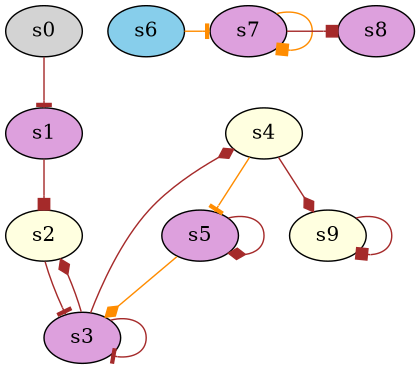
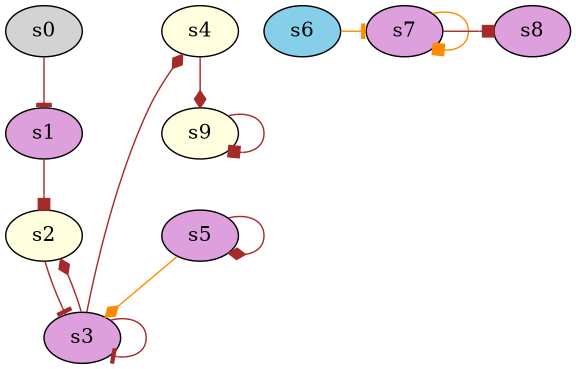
(234, 181) -> none
